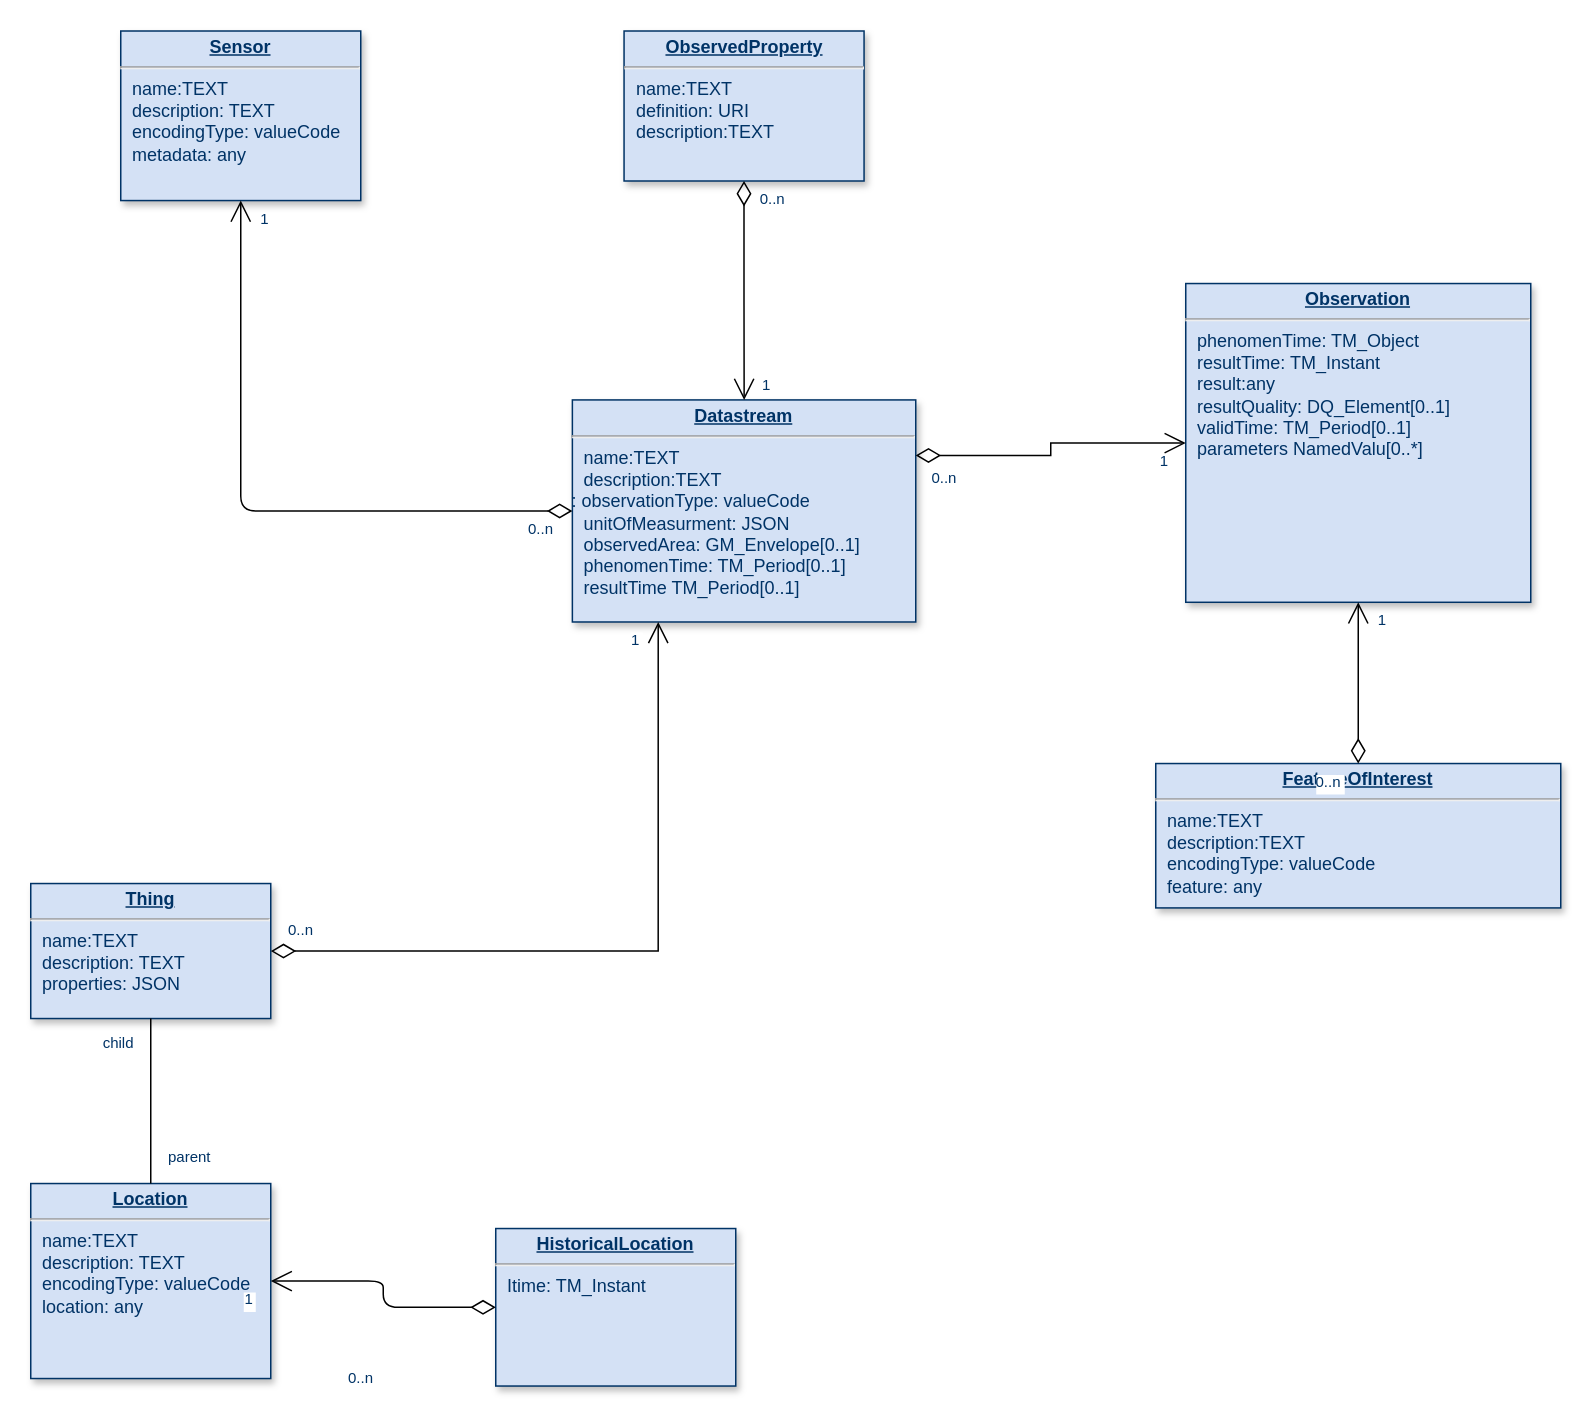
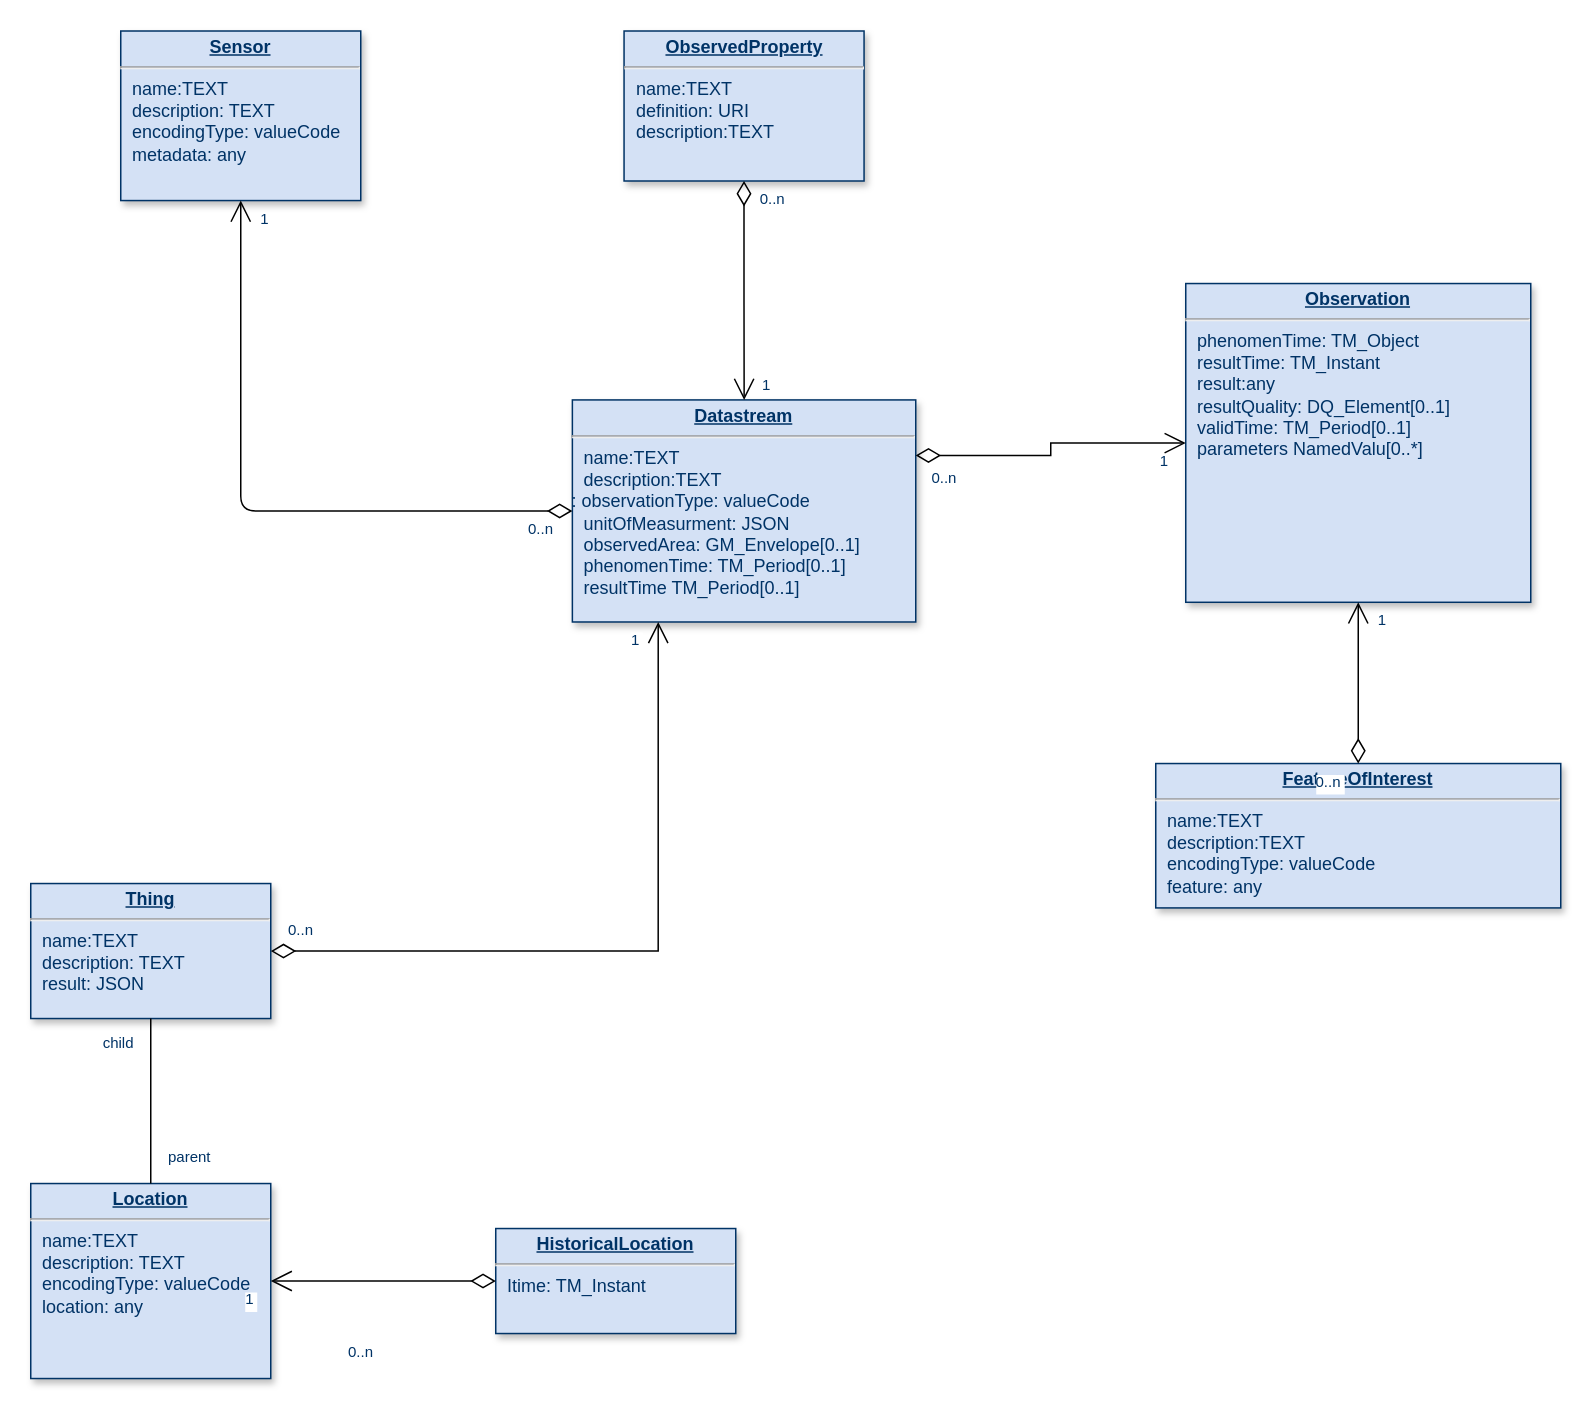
(107, 926) -> (107, 926)
(616, 1307) -> (616, 1281)
